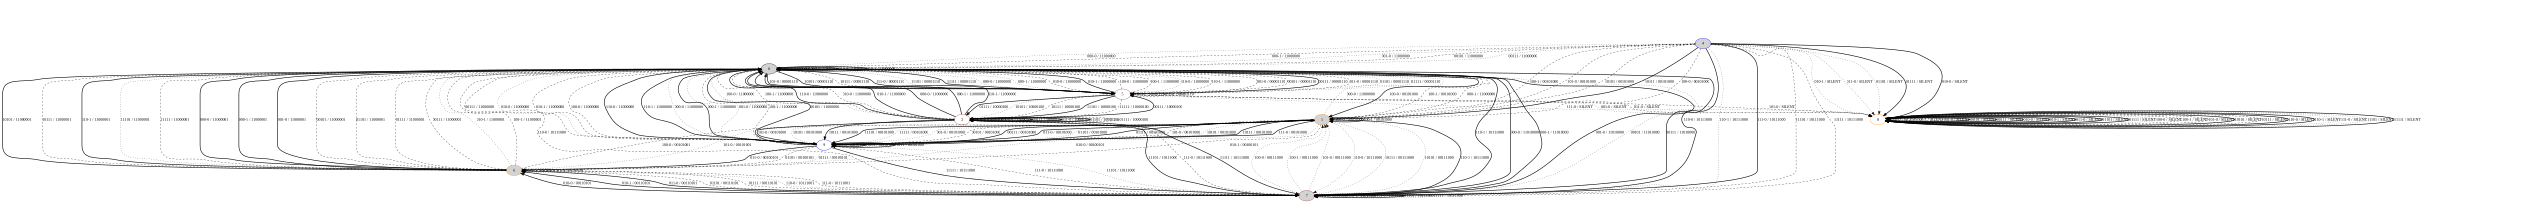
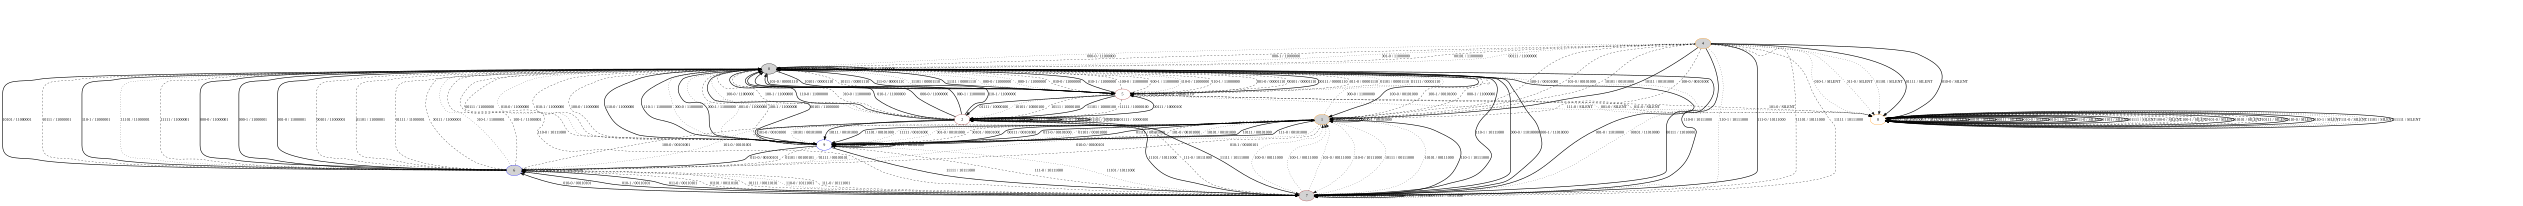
(1703, 43) -> (1703, 43)
(514, 170) -> (514, 170)
